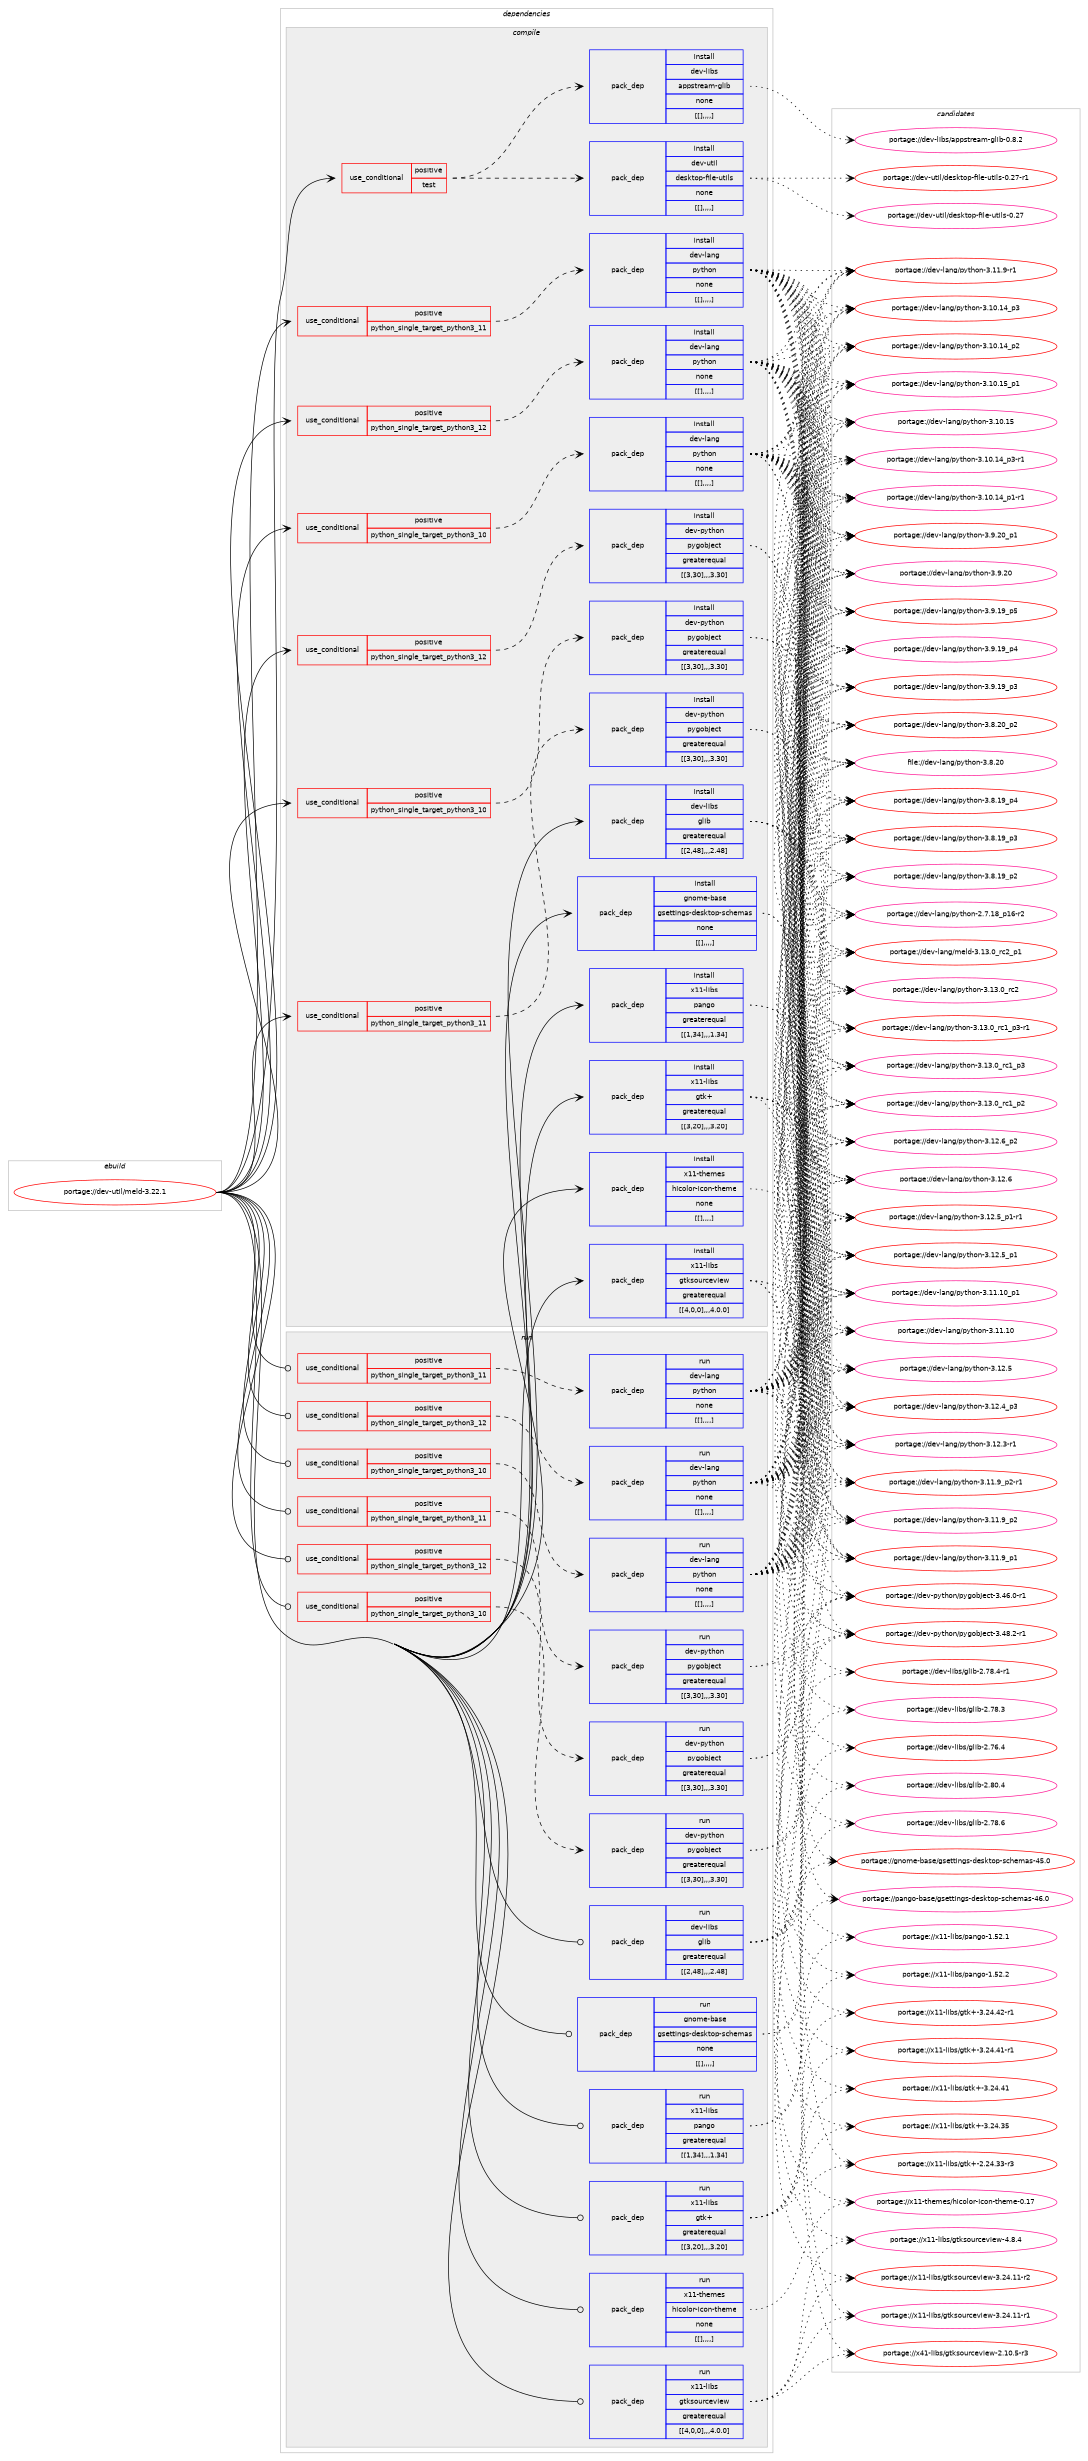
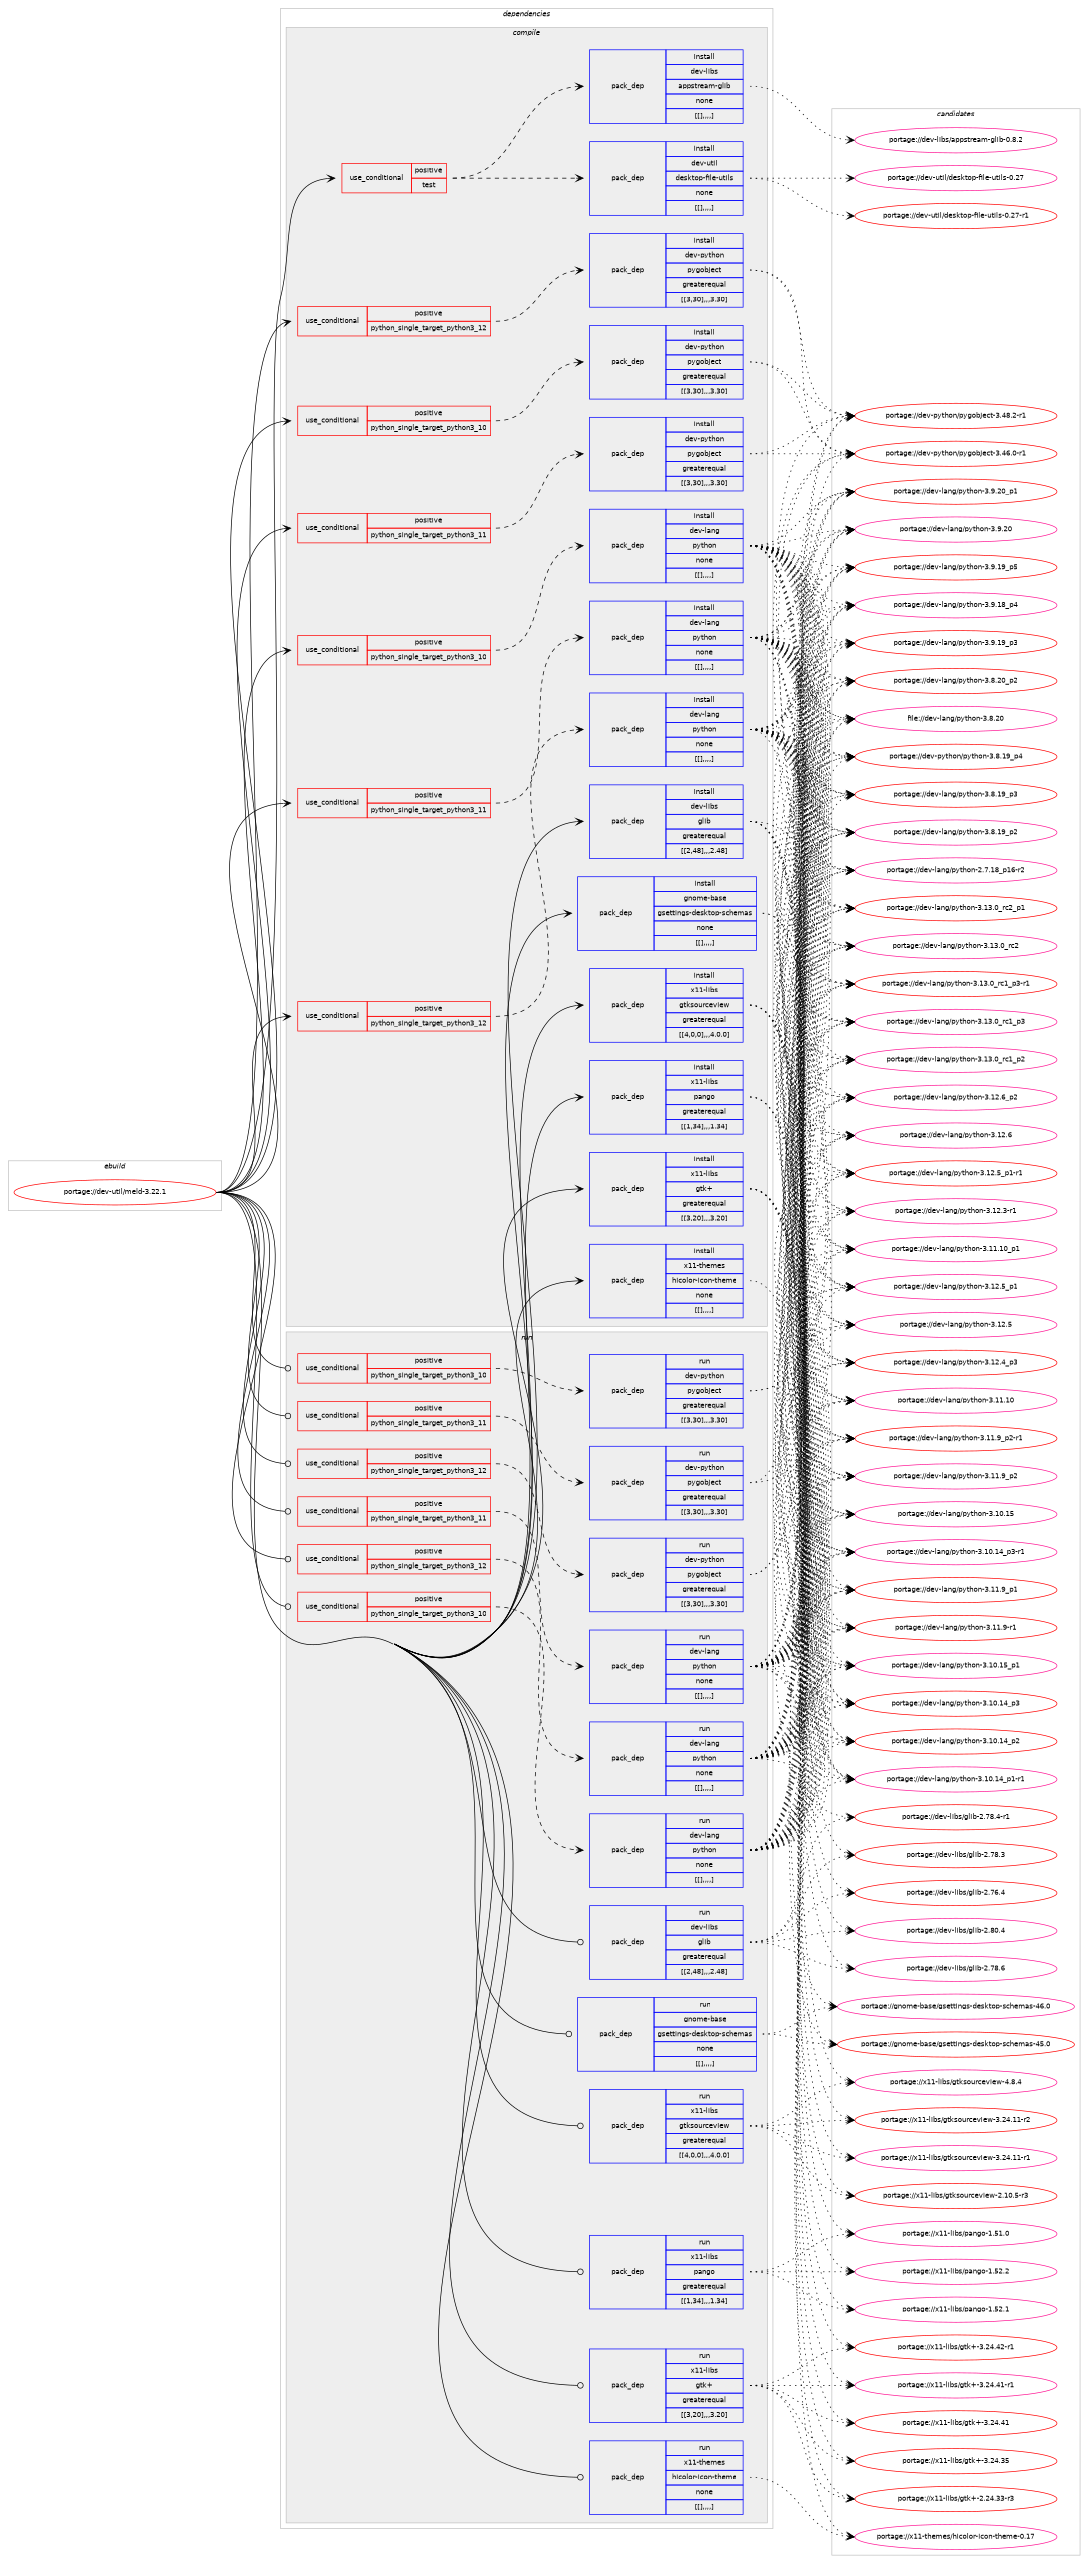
(956, 649) -> (956, 605)
(956, 801) -> (956, 757)
(956, 952) -> (956, 908)
(956, 1255) -> (956, 1287)
(956, 1710) -> (956, 1855)
(956, 1899) -> (956, 2007)
(956, 2051) -> (956, 2385)
none -> (956, 2234)
(956, 2354) -> (956, 2196)
